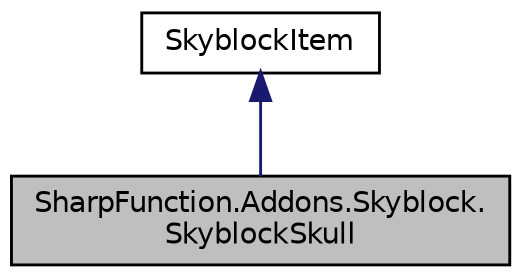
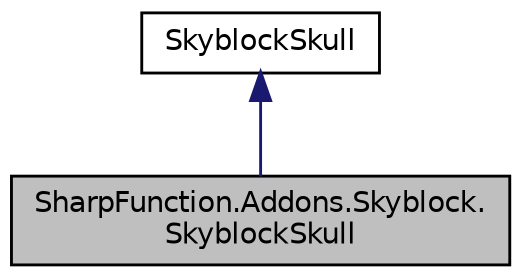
(261, 43) -> (261, 43)
